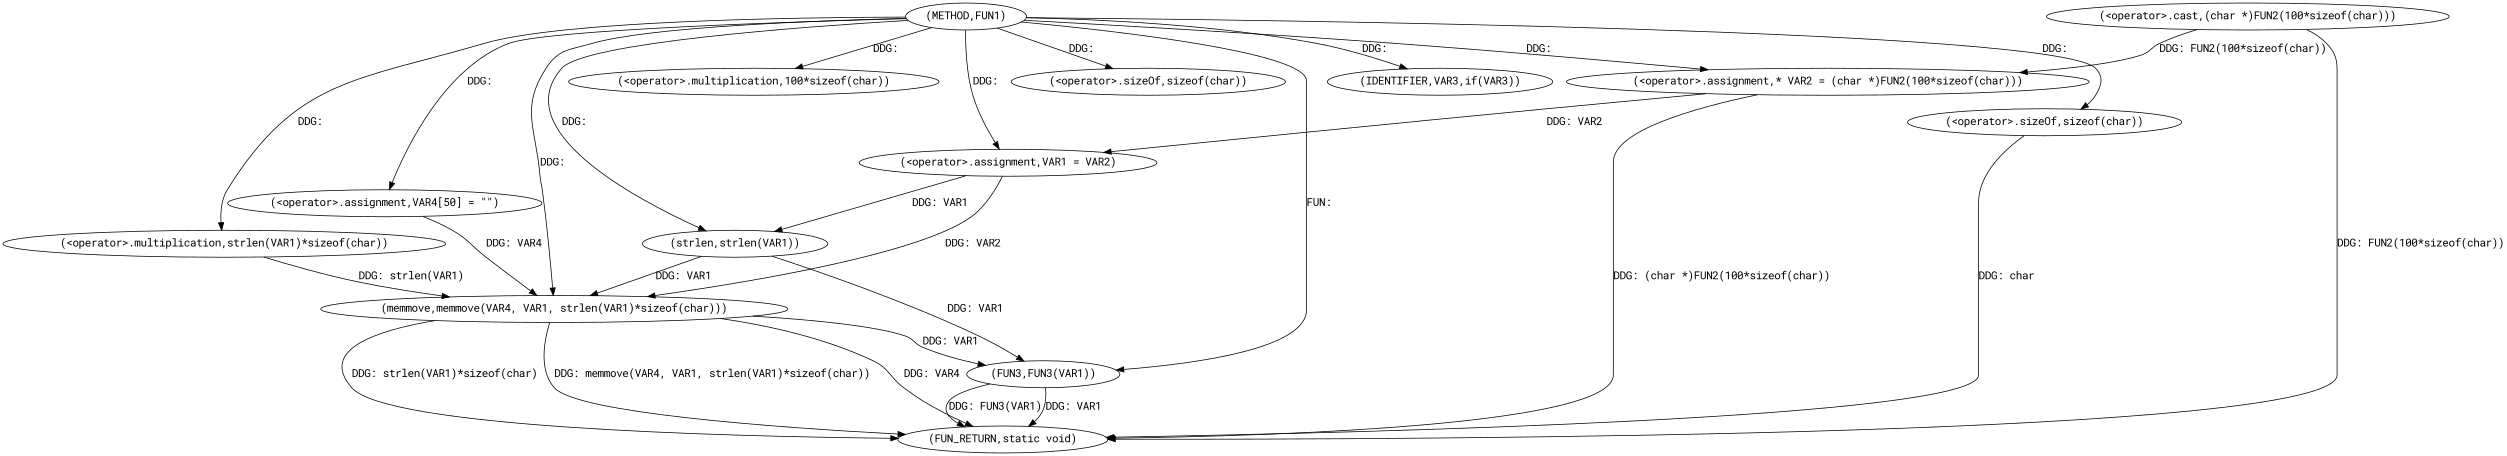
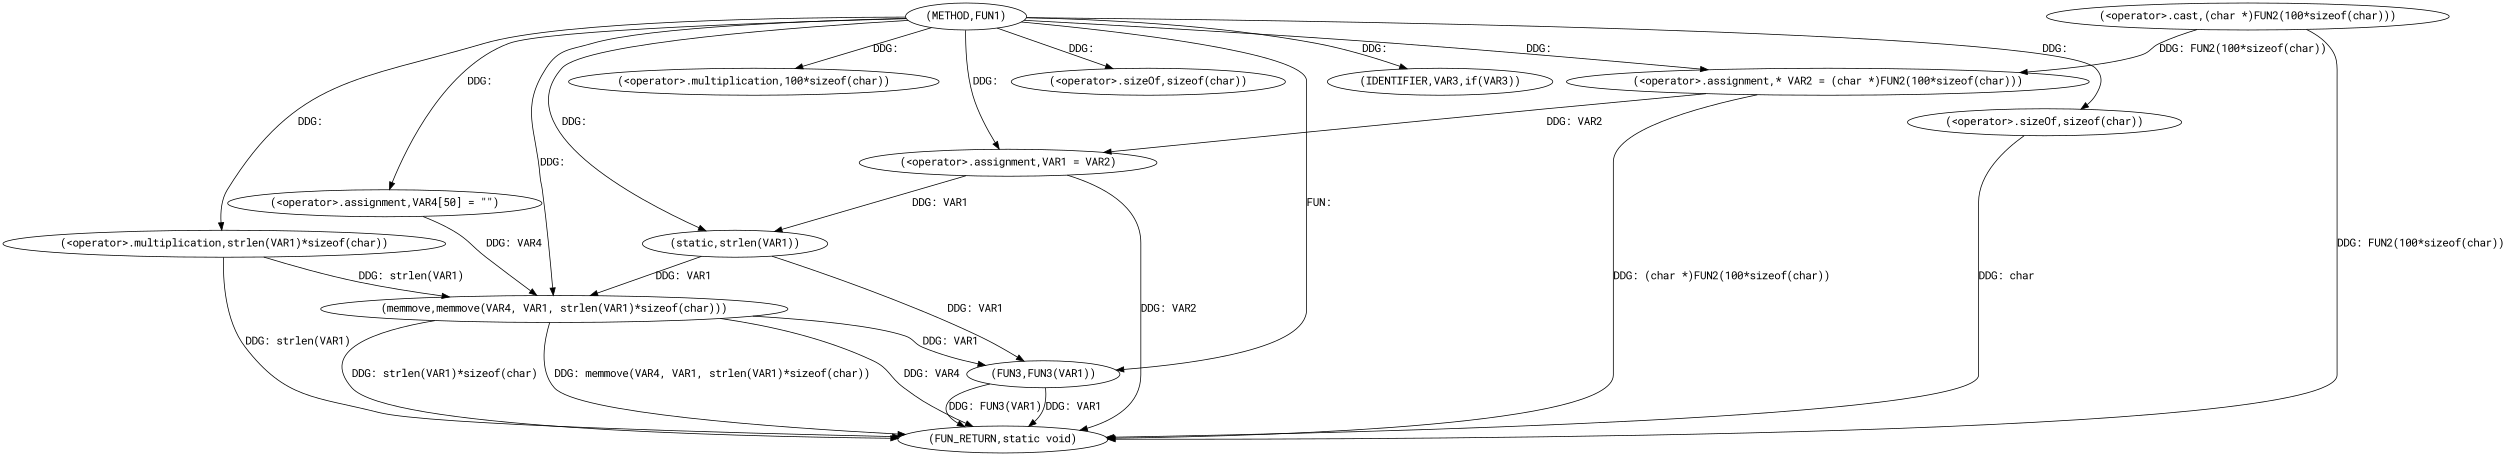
(735, 244) -> (735, 244)
(842, 262) -> (1141, 296)
none -> (455, 421)
